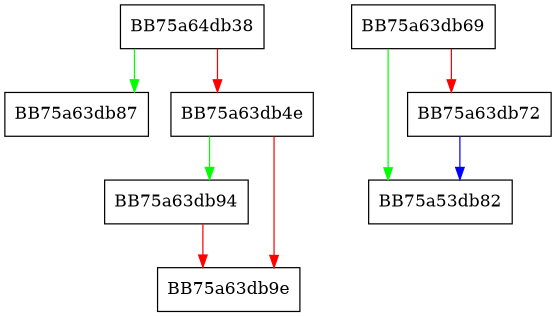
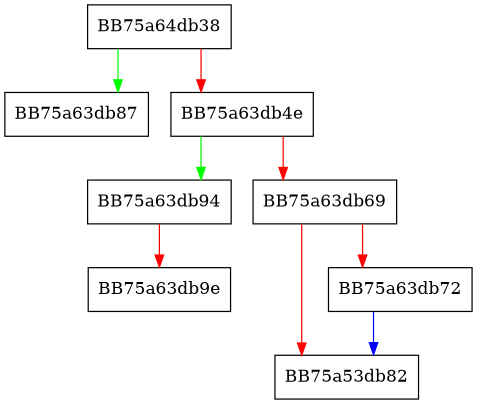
(388, 108) -> (302, 284)
(274, 196) -> (283, 152)
